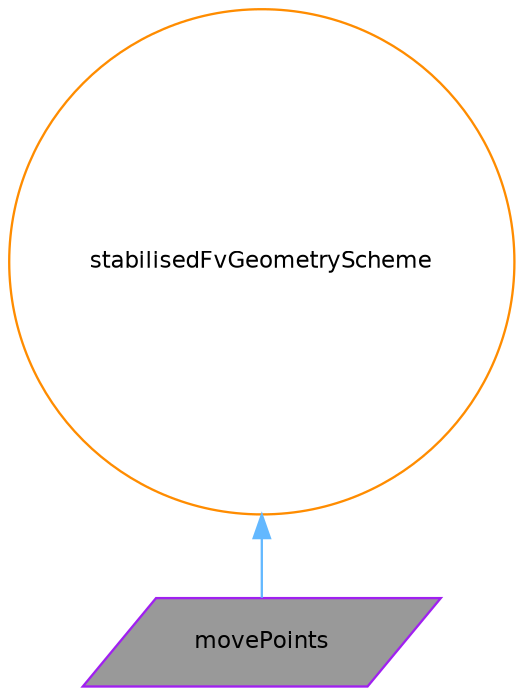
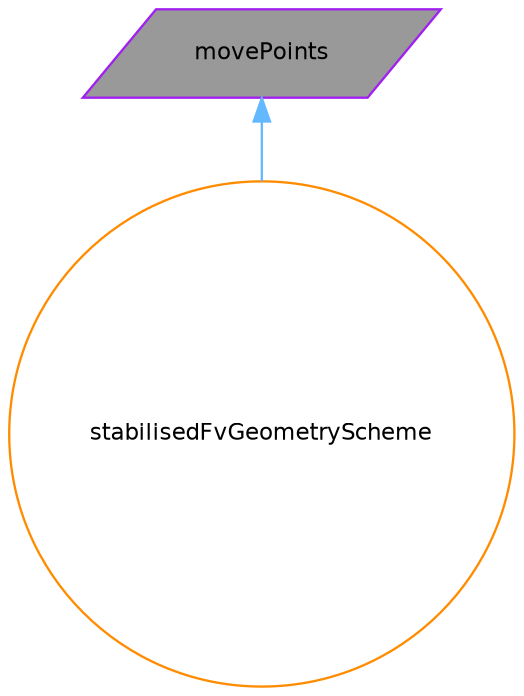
(262, 568) -> (262, 151)
